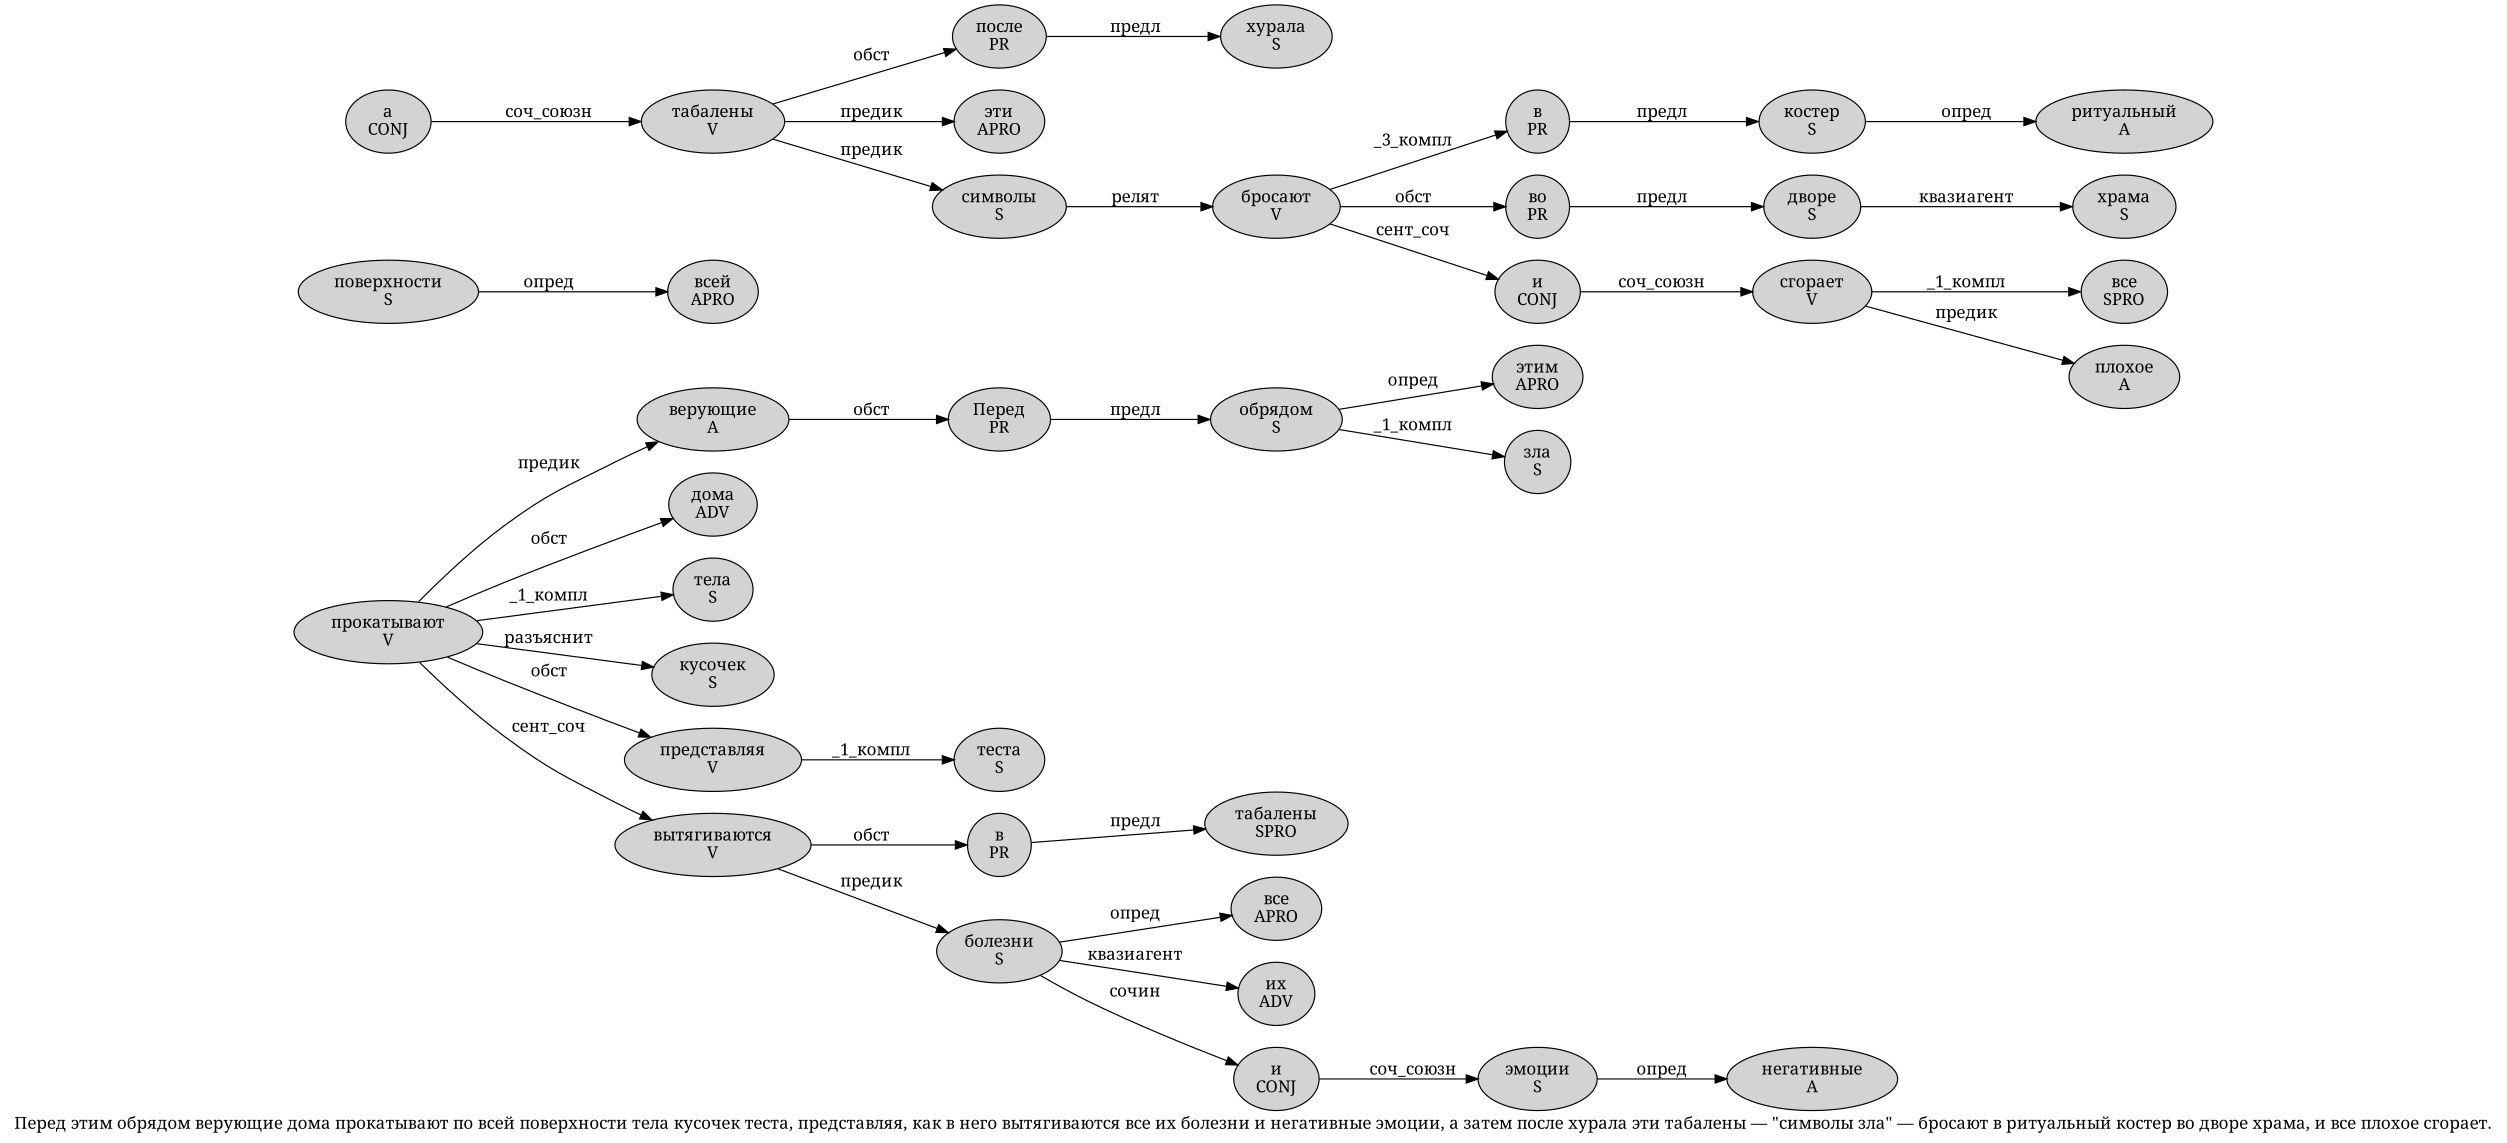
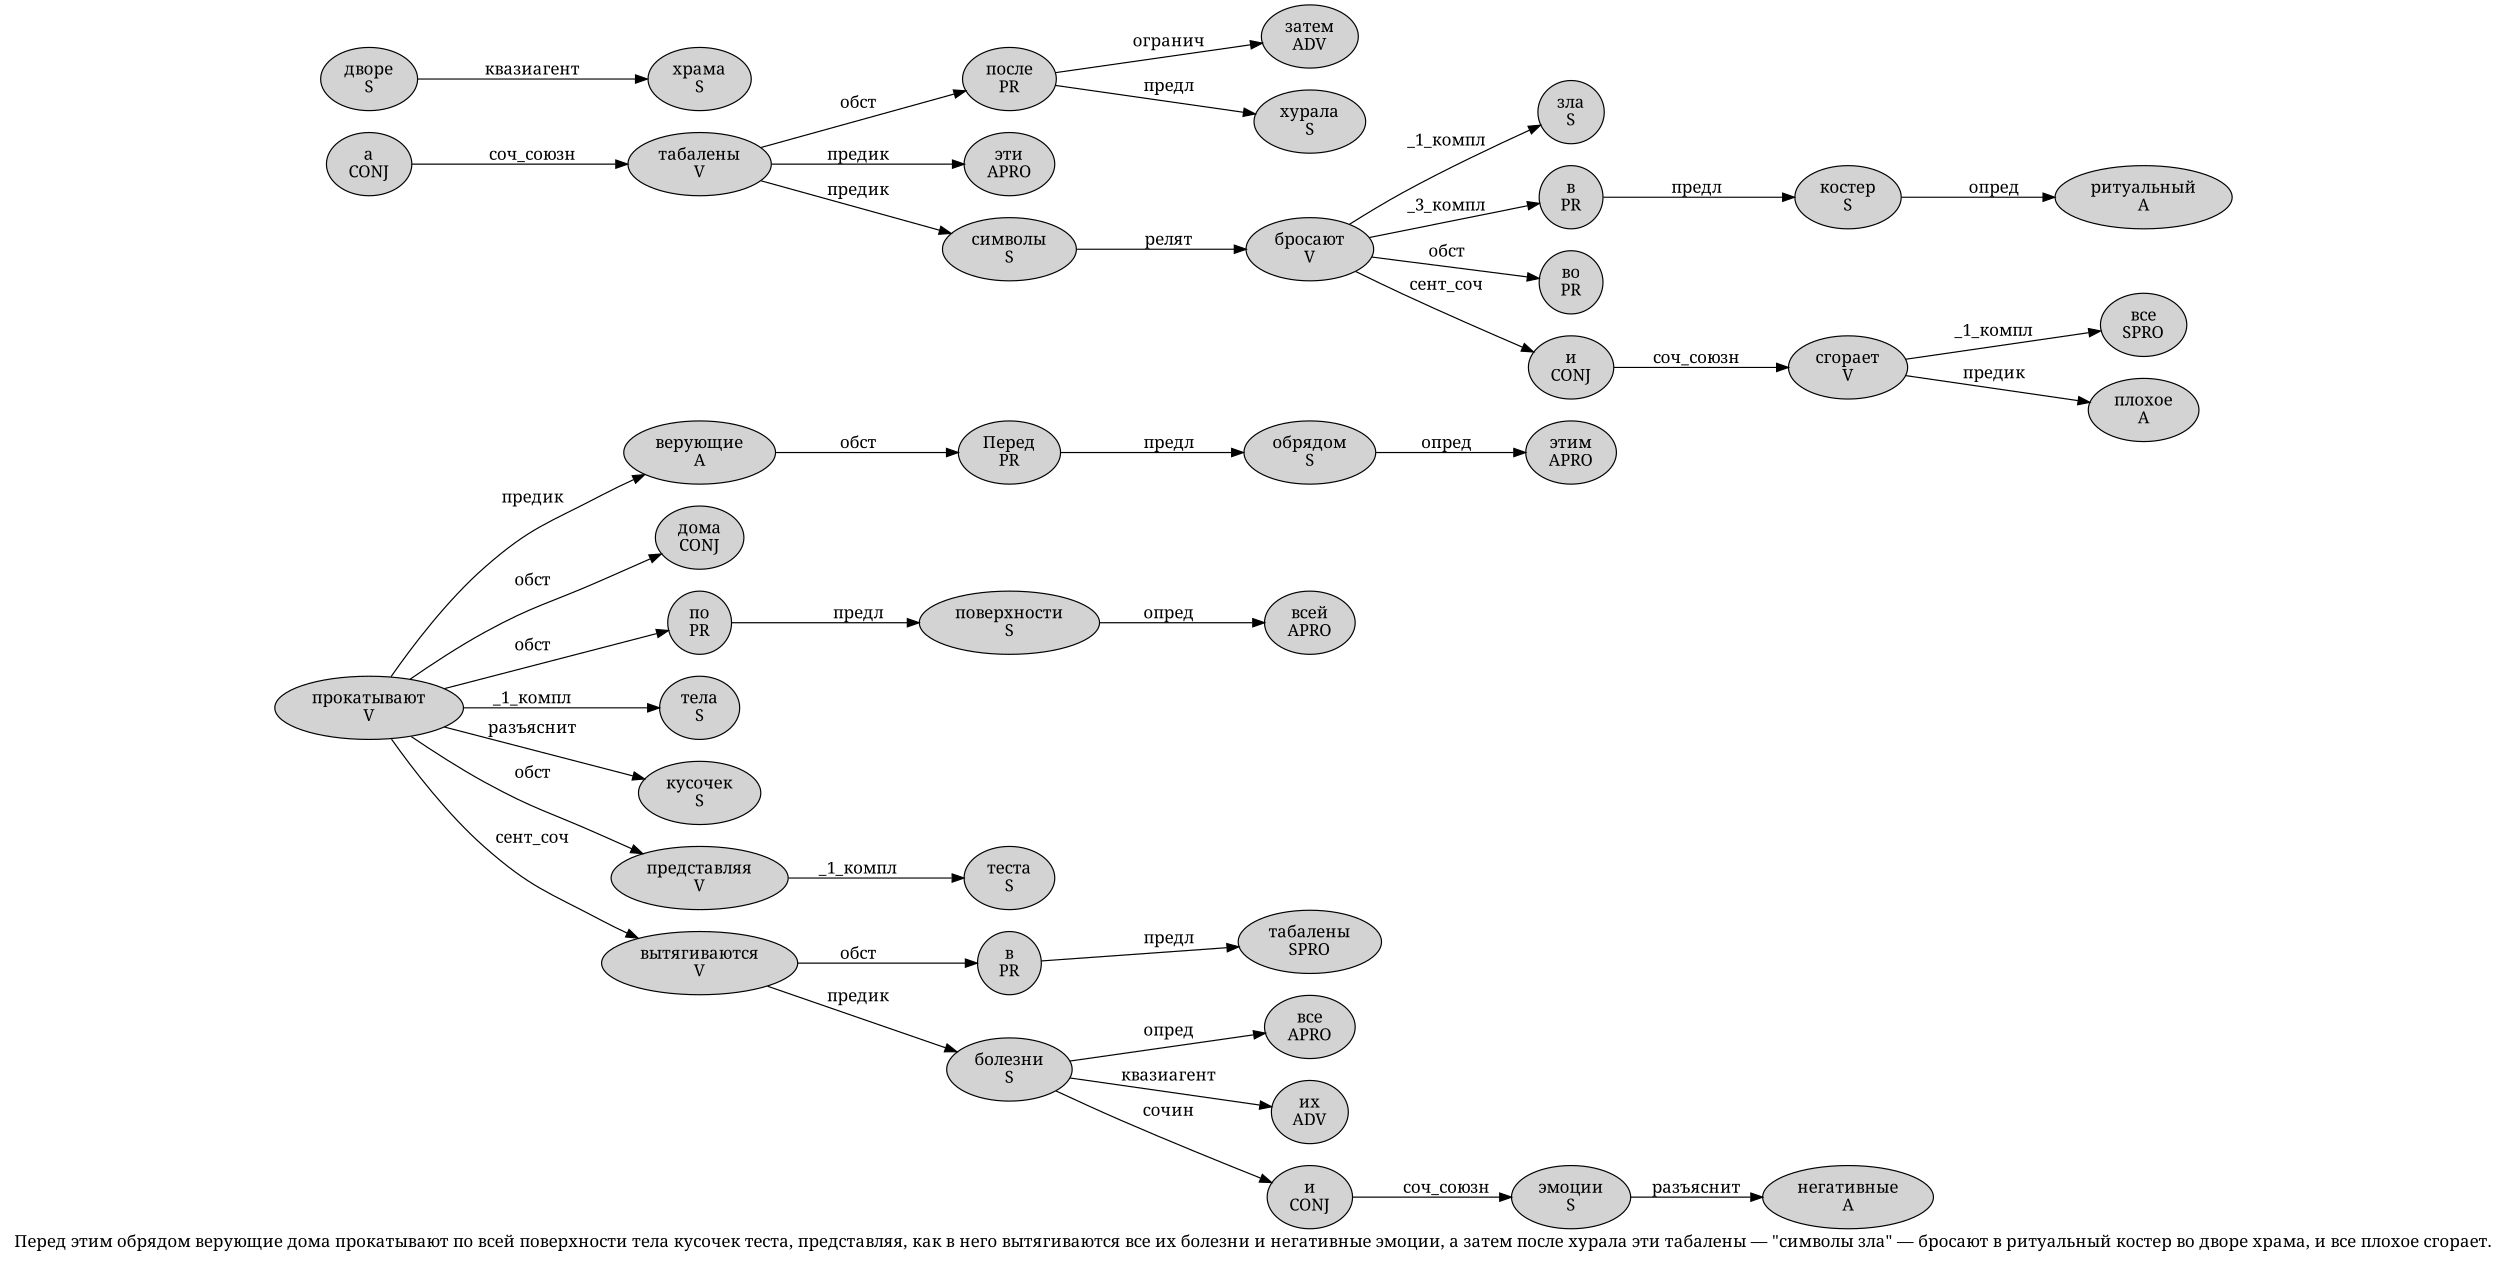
none -> (1310, 36)
(1661, 207) -> none
(1416, 442) -> (1438, 174)
(713, 505) -> (700, 538)
none -> (700, 623)
(1662, 1070) -> (1697, 1188)
